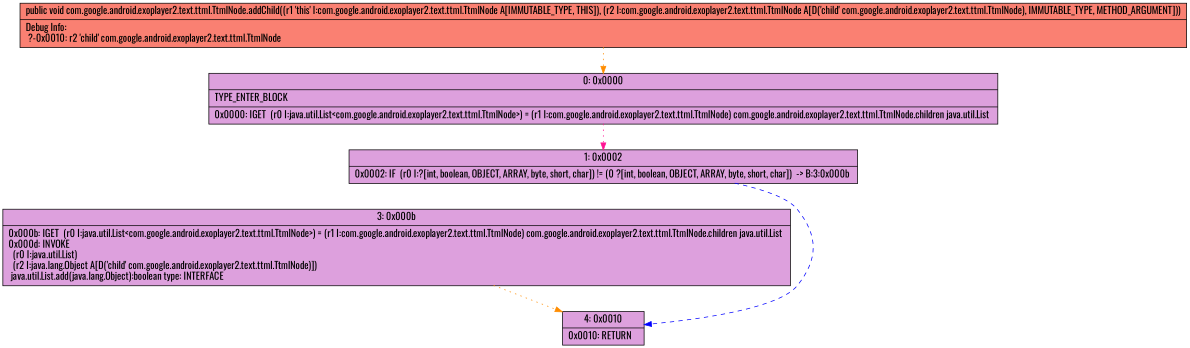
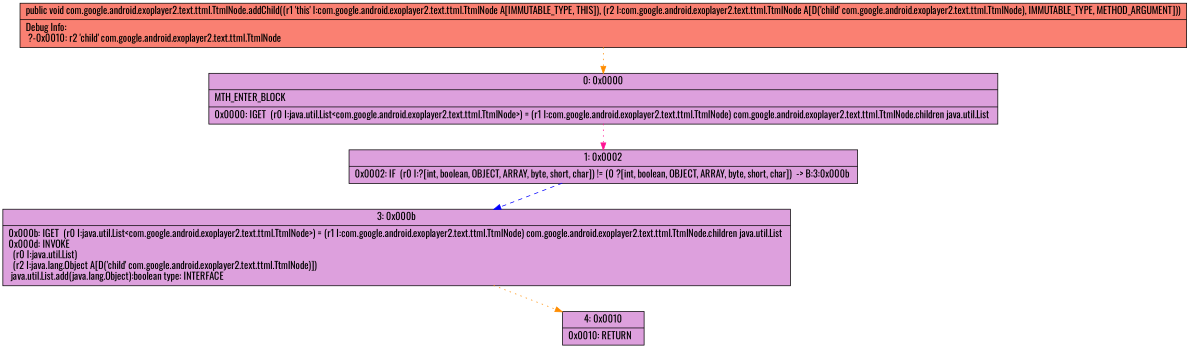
(251, 98) -> (250, 98)
(797, 286) -> (531, 195)
